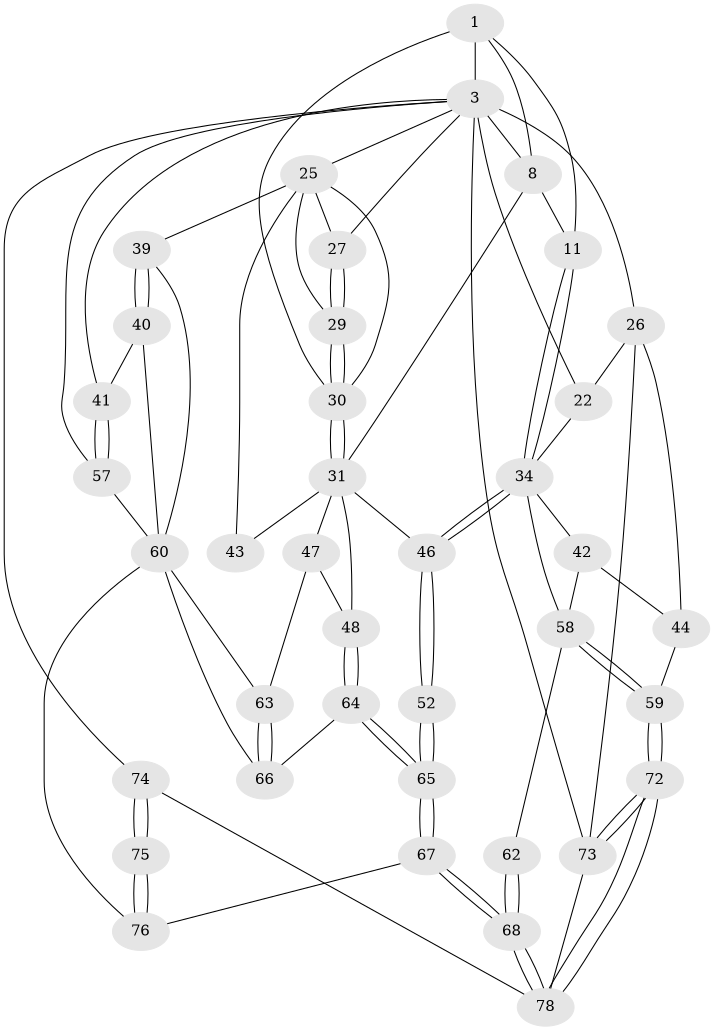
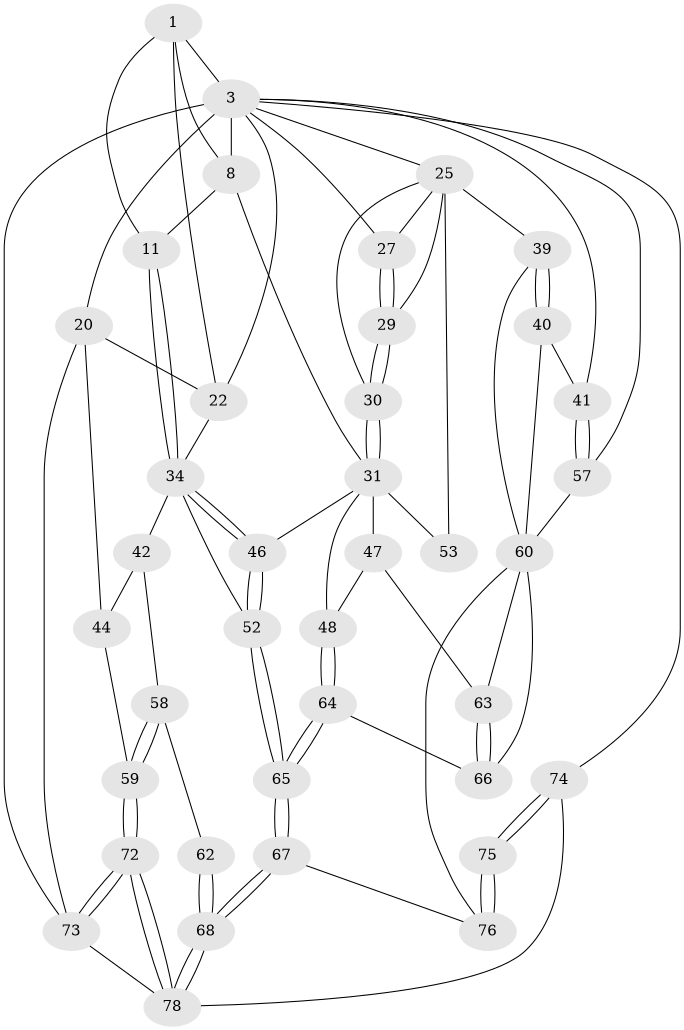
(267, 166) -> (187, 205)
(636, 326) -> (84, 326)
(236, 553) -> (449, 553)
(540, 554) -> (211, 554)
